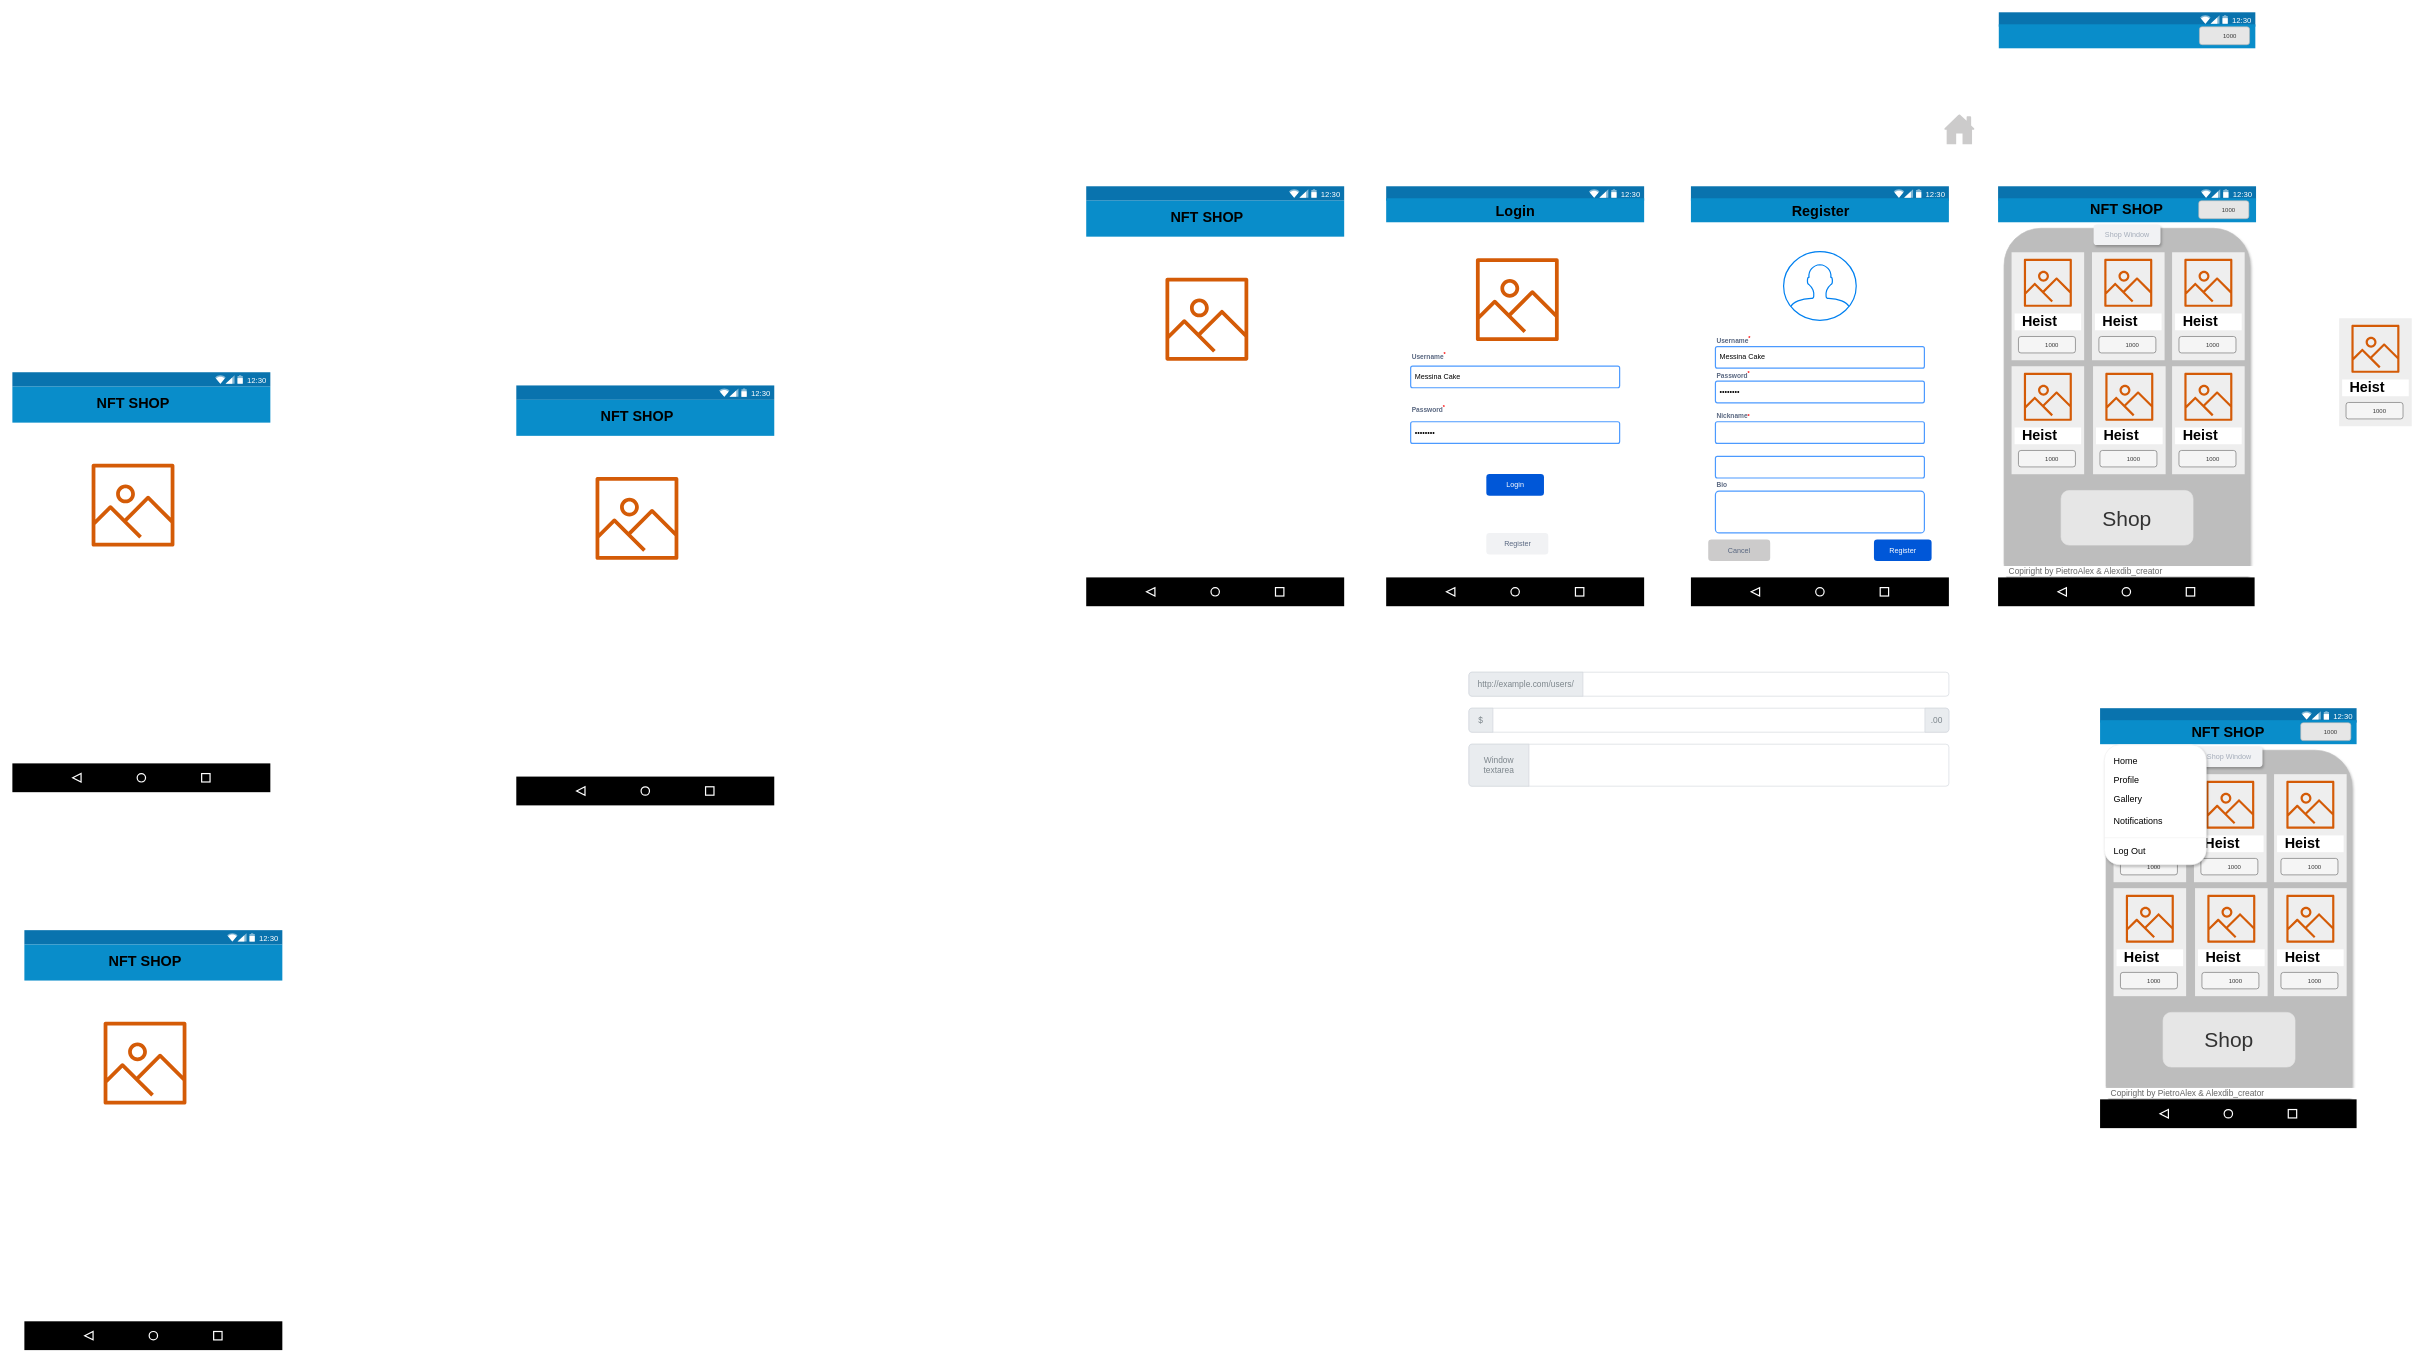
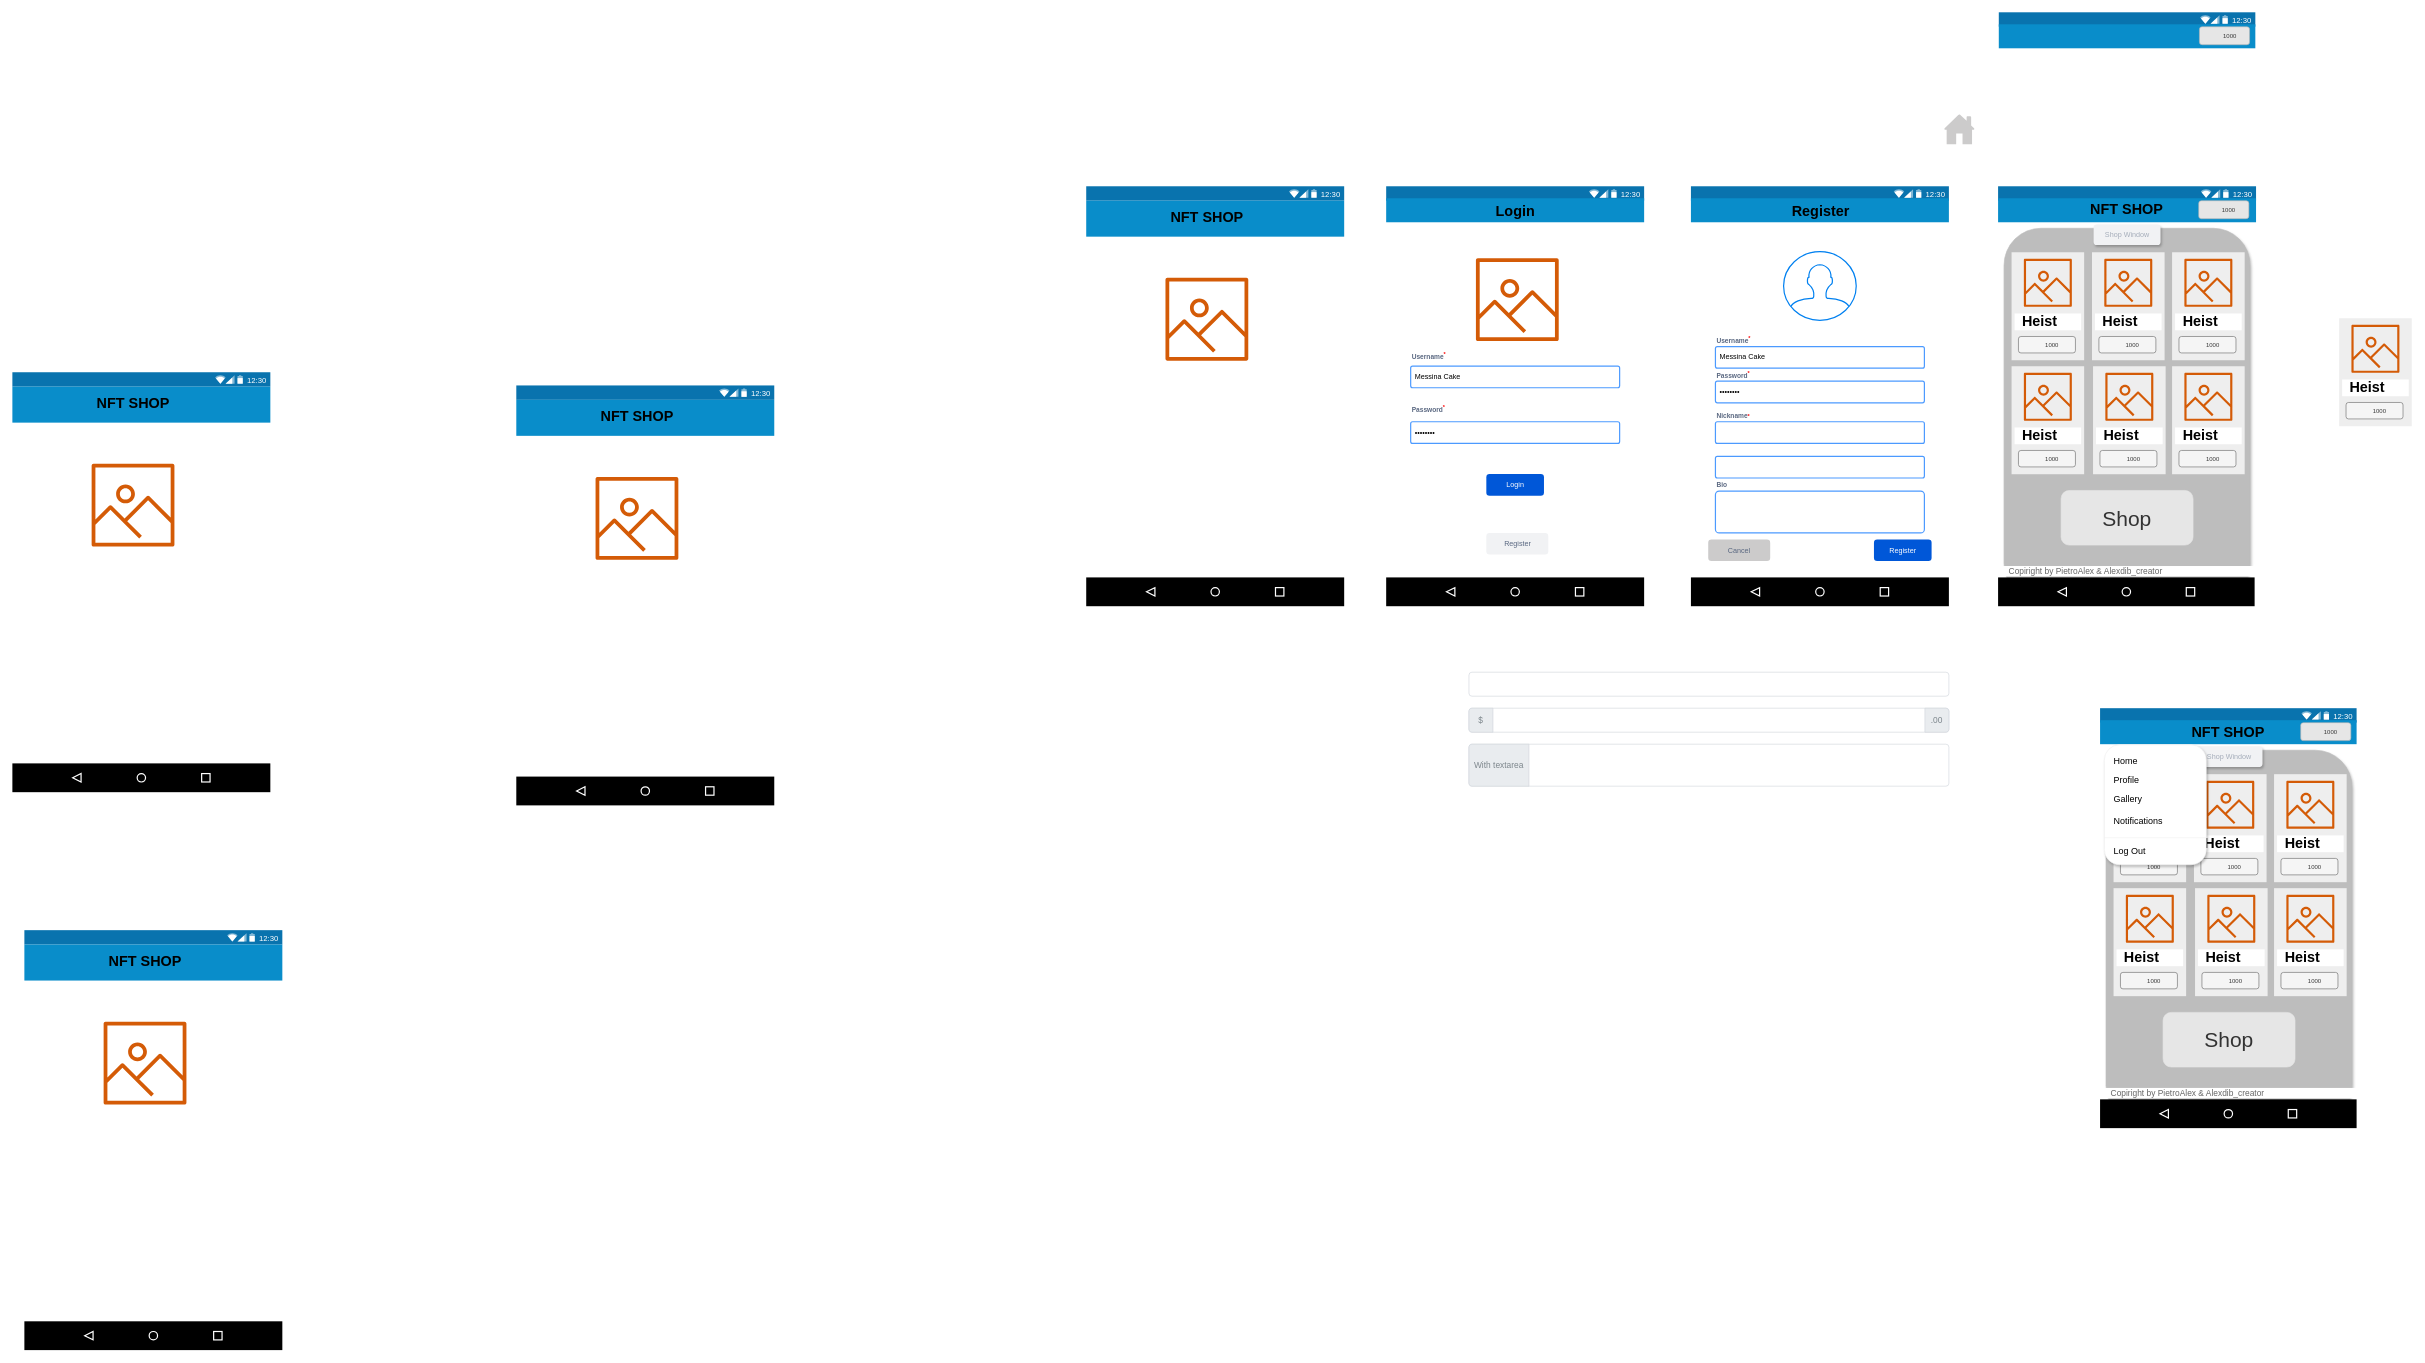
(1526, 684) -> none
(1499, 765) -> (1499, 765)
